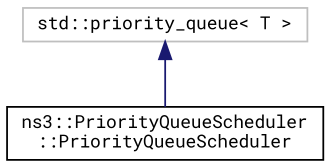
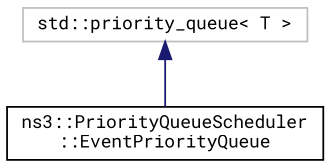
(165, 133) -> (165, 133)
